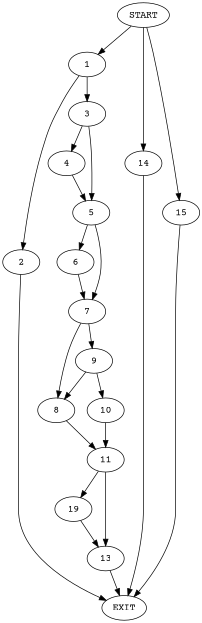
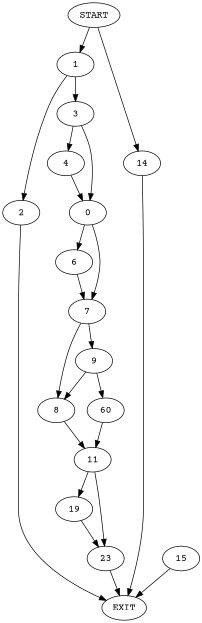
(165, 110) -> none
(91, 213) -> (88, 213)
(106, 410) -> (106, 410)
(106, 558) -> (106, 558)
